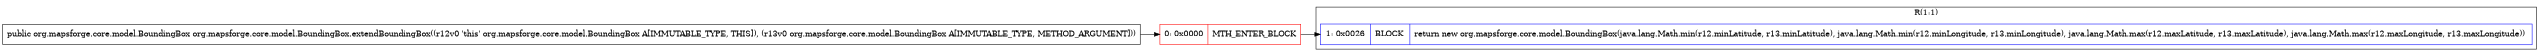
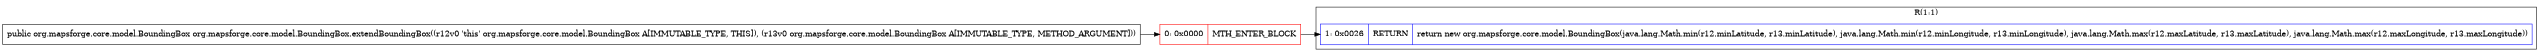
(1389, 34) -> (1391, 34)
